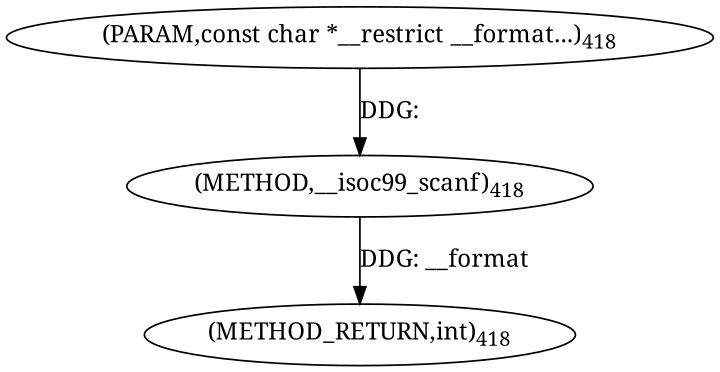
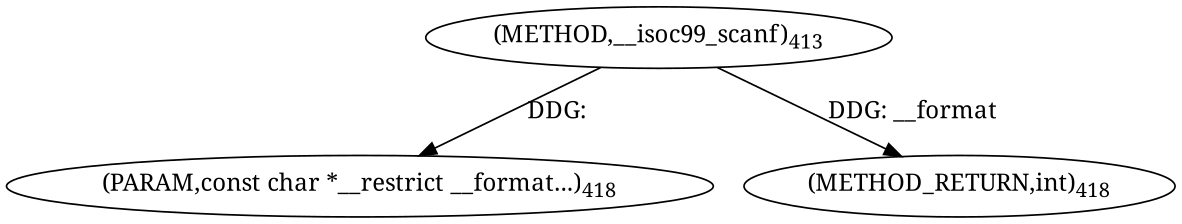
(360, 103) -> (518, 108)
(508, 184) -> (807, 35)
